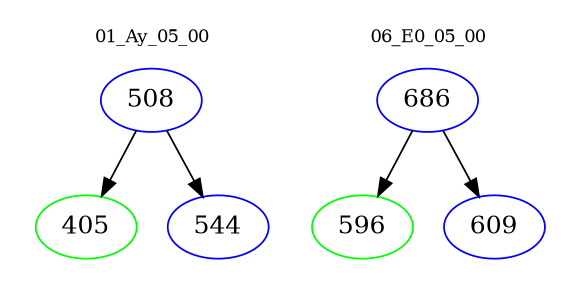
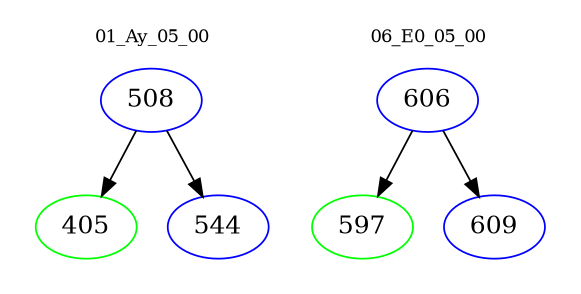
(428, 100) -> (428, 100)
(363, 227) -> (363, 227)
